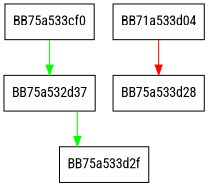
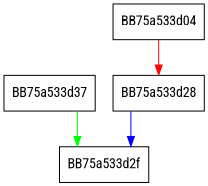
(50, 22) -> none
(159, 22) -> (159, 22)
(50, 93) -> (50, 93)
none -> (131, 124)
